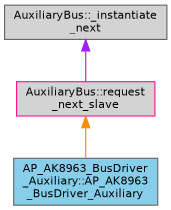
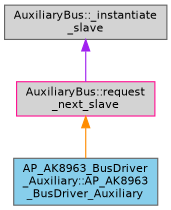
(86, 22) -> (86, 22)
